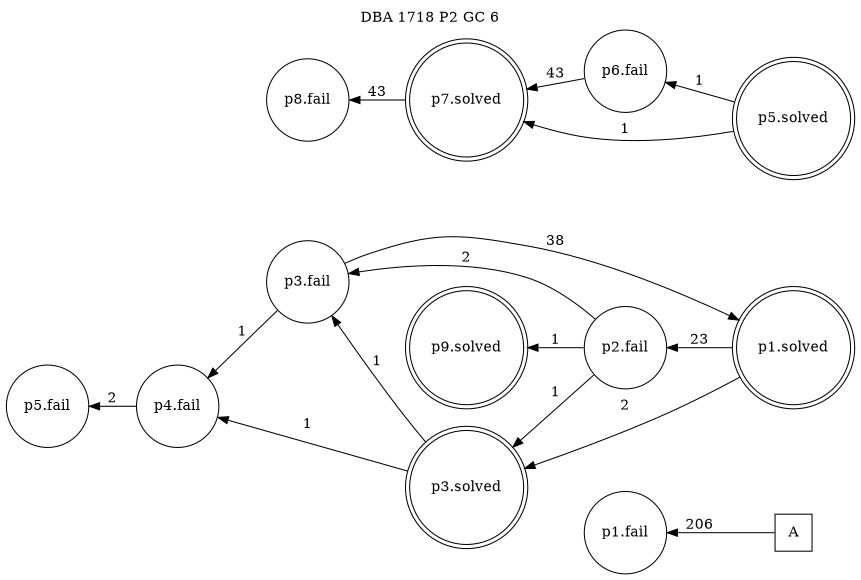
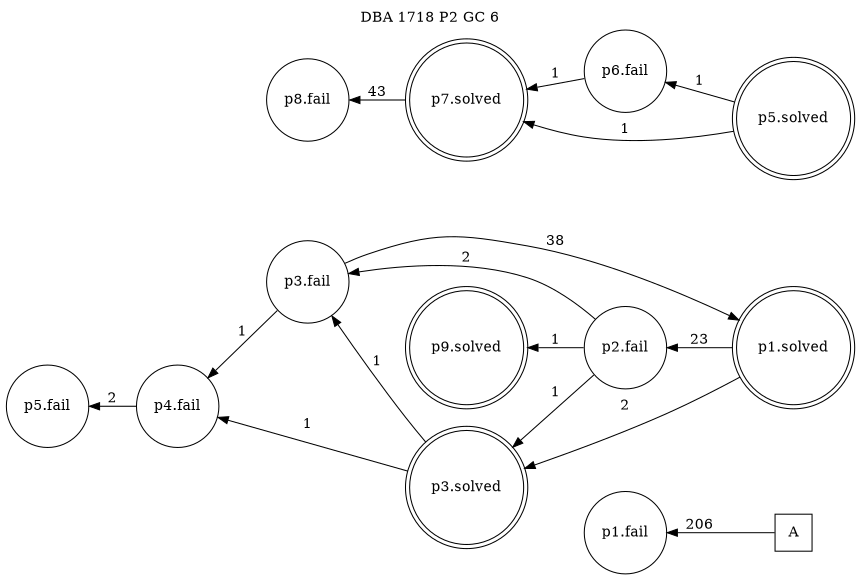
(556, 74) -> (556, 74)
